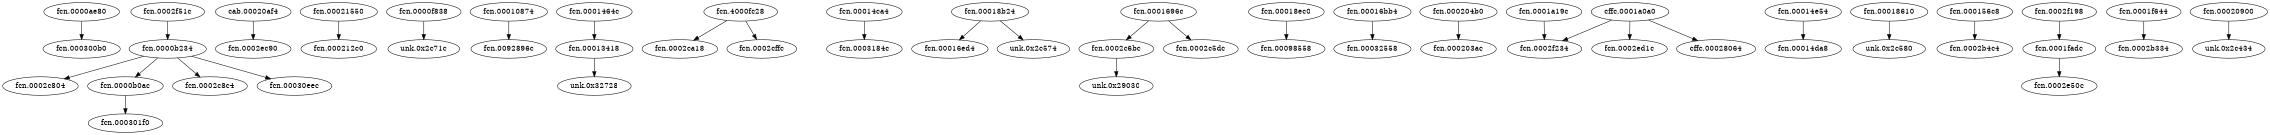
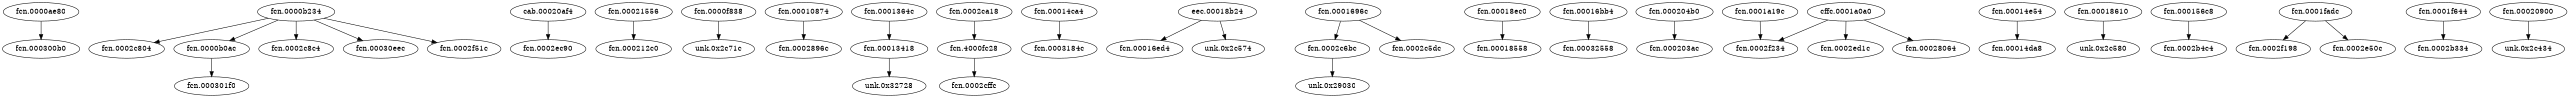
(339, 12) -> (634, 12)
(594, 12) -> (889, 12)
(990, 12) -> (1217, 12)
(168, 28) -> (378, 30)
(2059, 28) -> (2296, 29)
(713, 29) -> (974, 28)
(509, 49) -> (804, 49)
(1286, 49) -> (1502, 49)
(1716, 49) -> (1931, 49)
